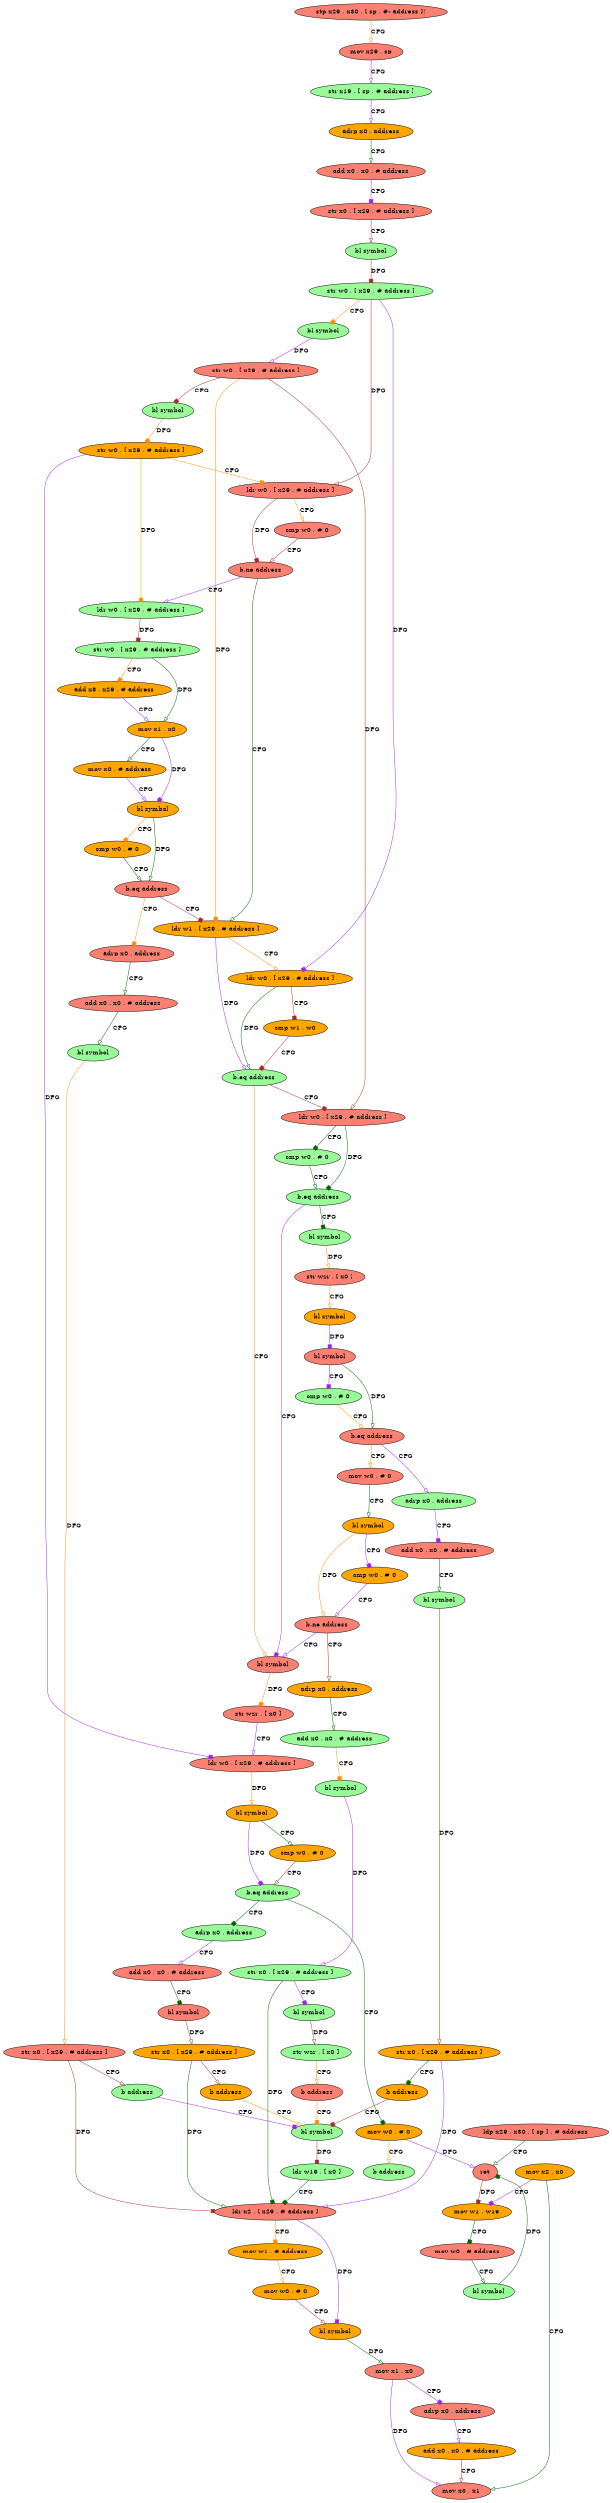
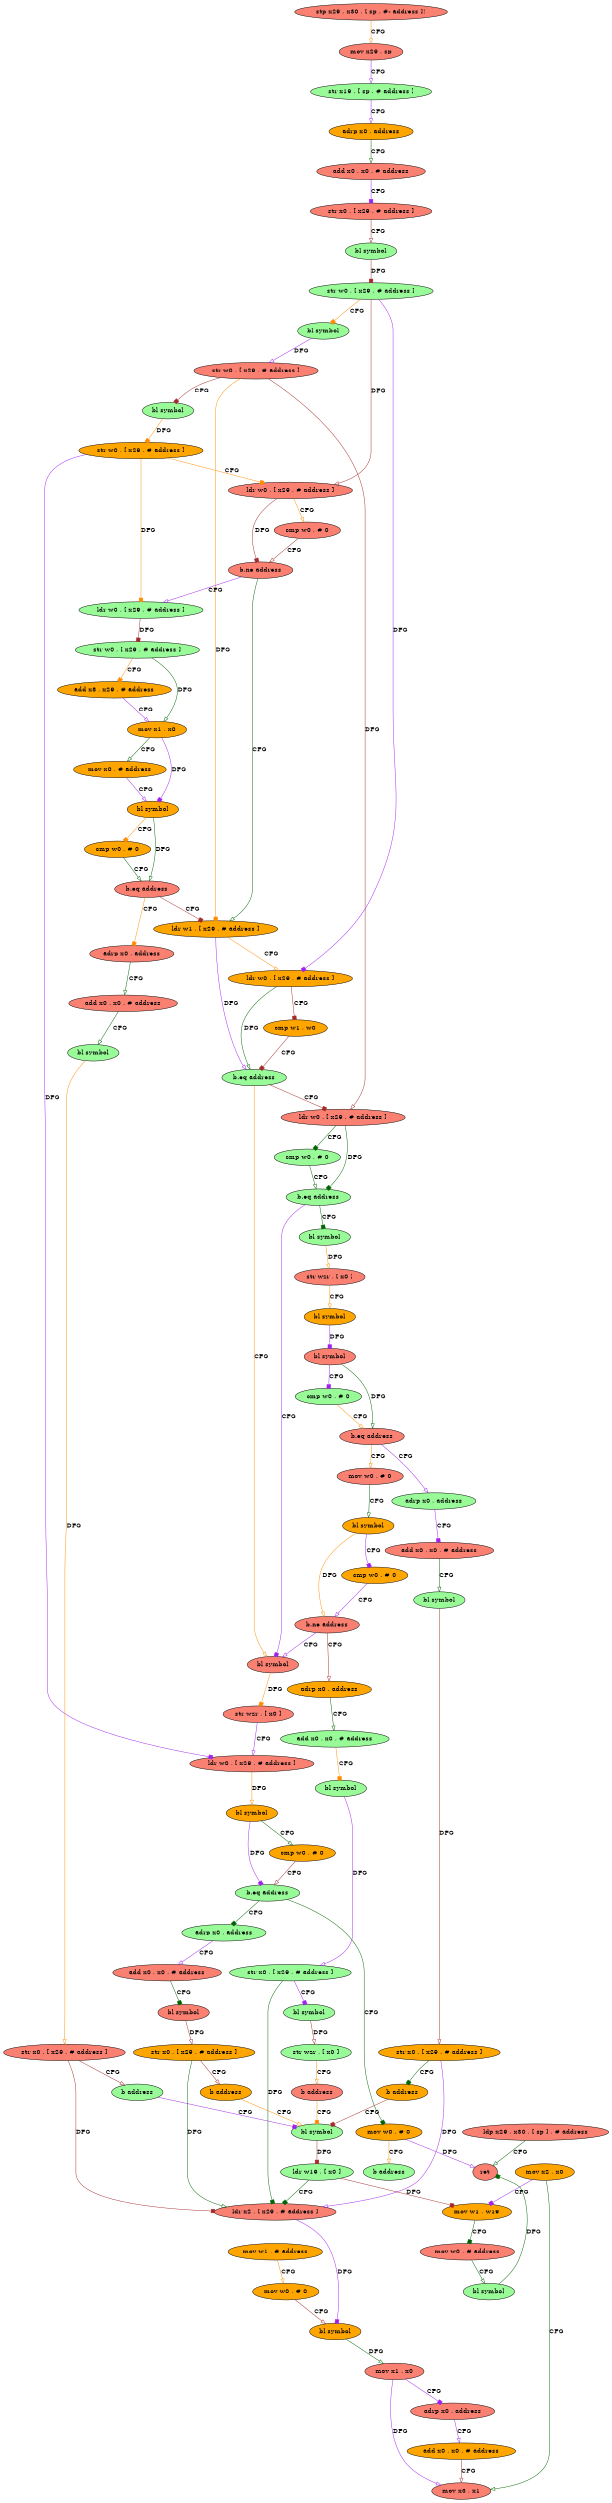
(480, 2190) -> (390, 2190)
(275, 2230) -> none
